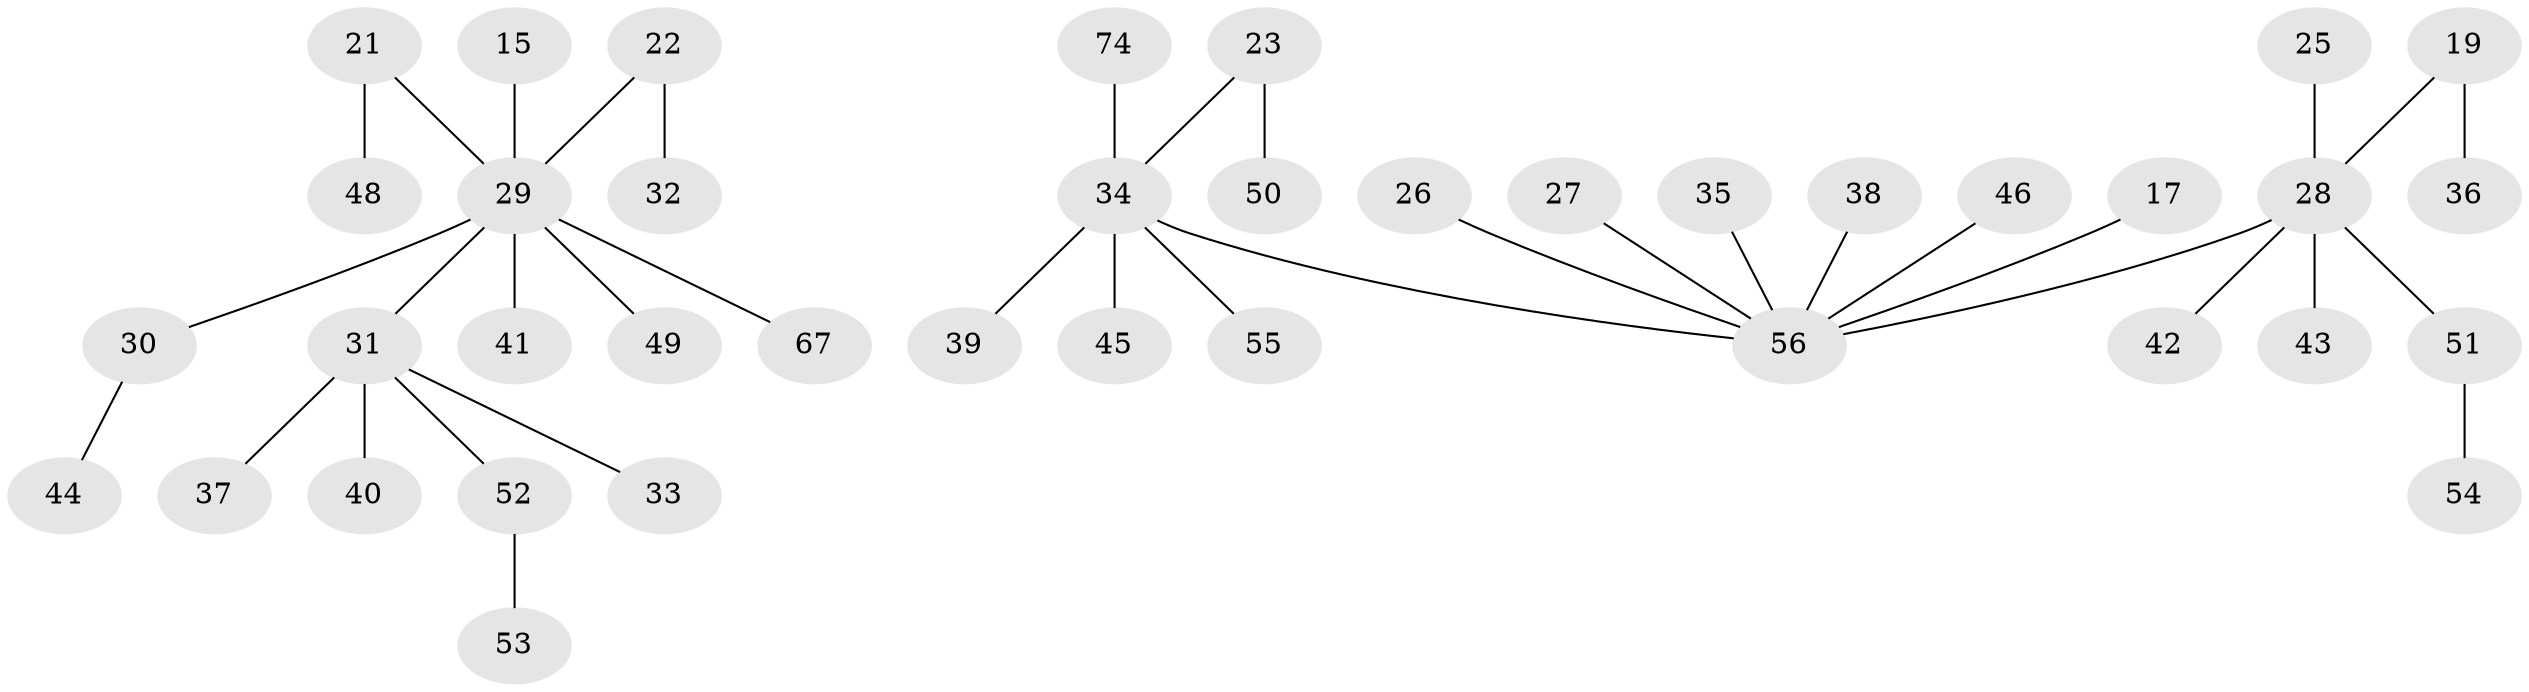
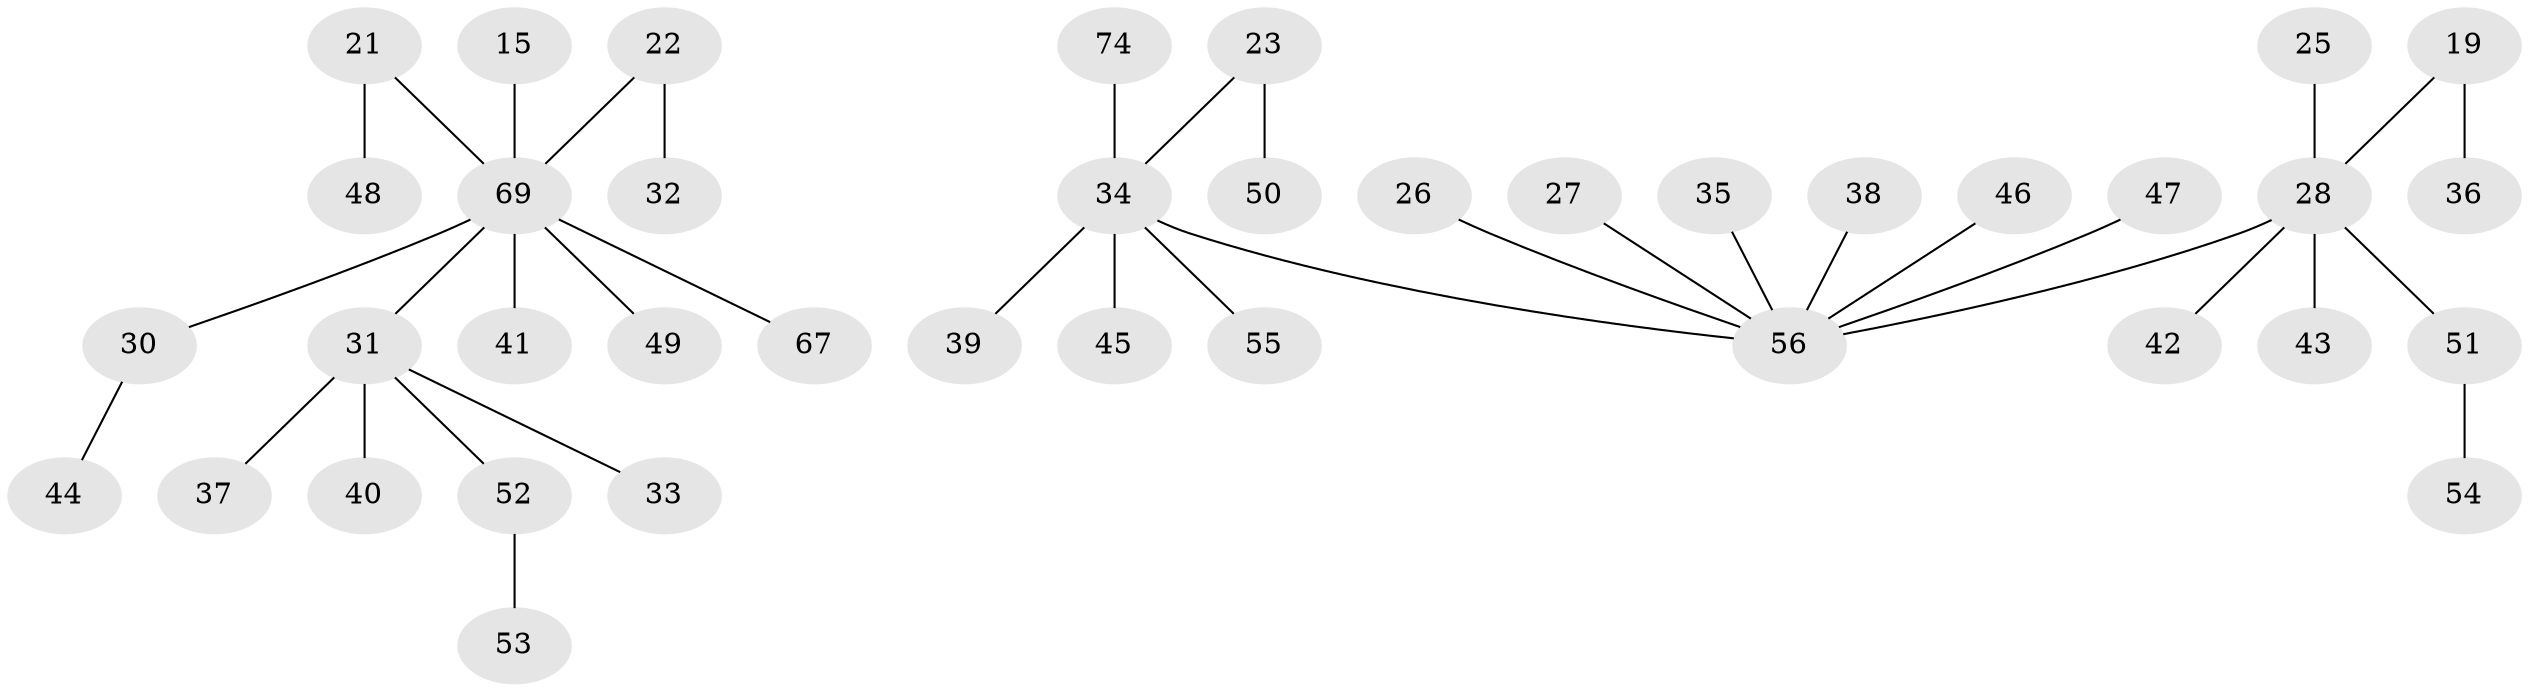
(515, 196) -> (515, 196)
(2165, 196) -> (2165, 196)
